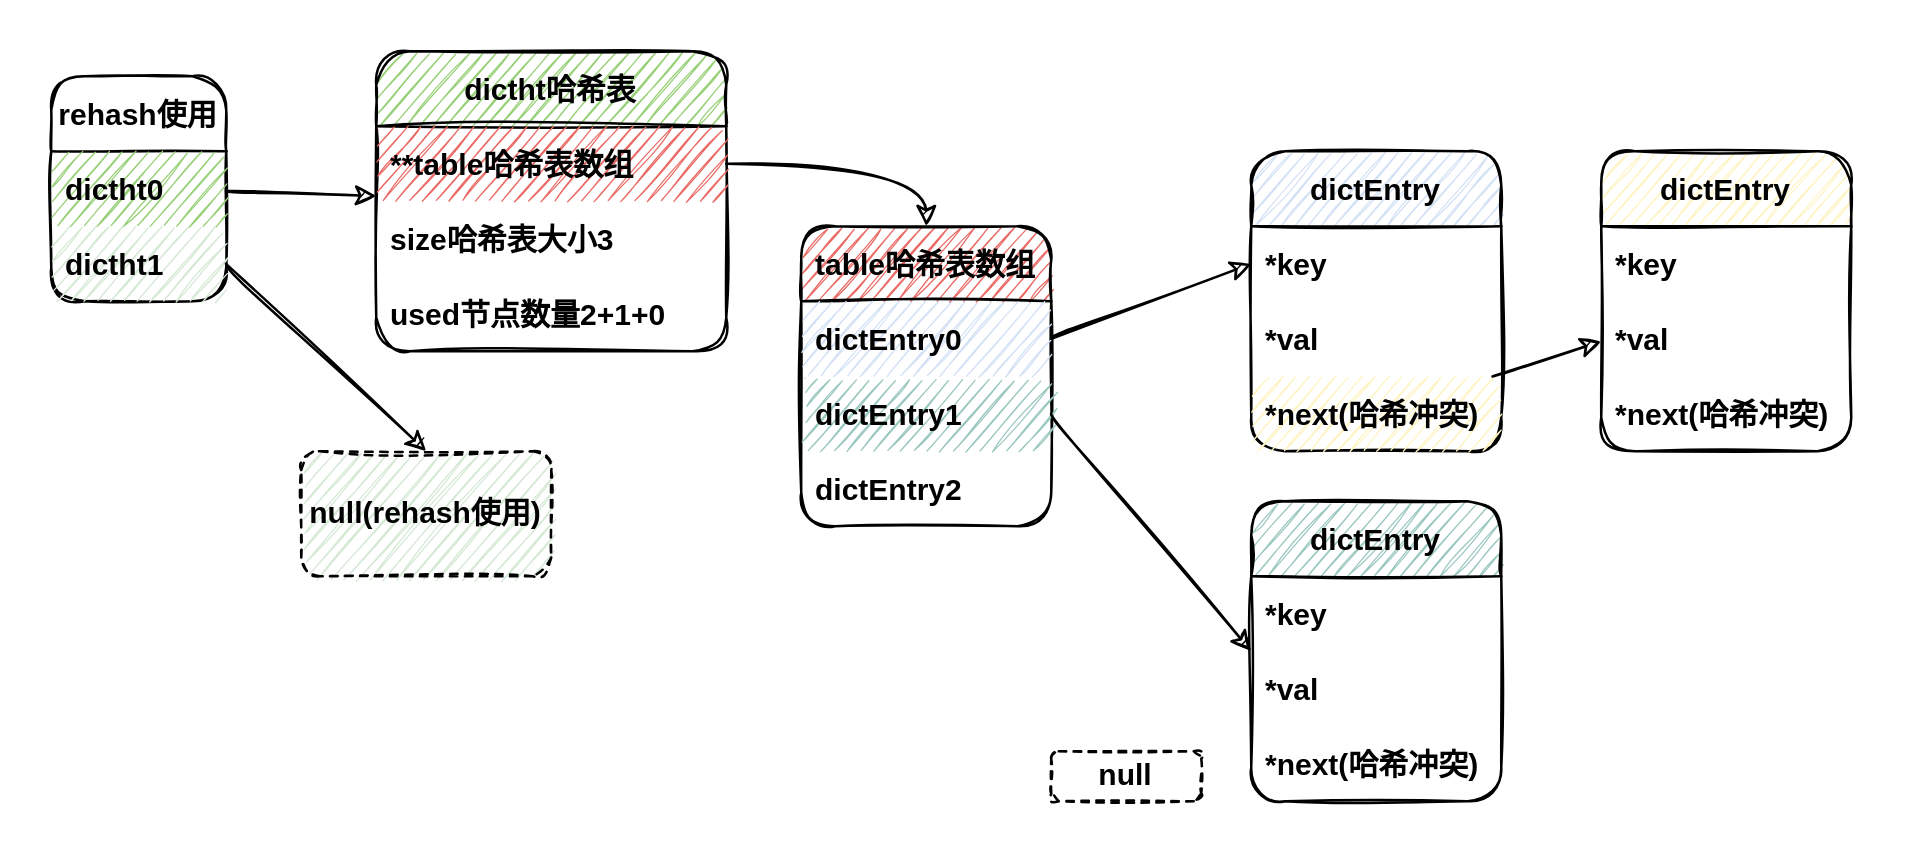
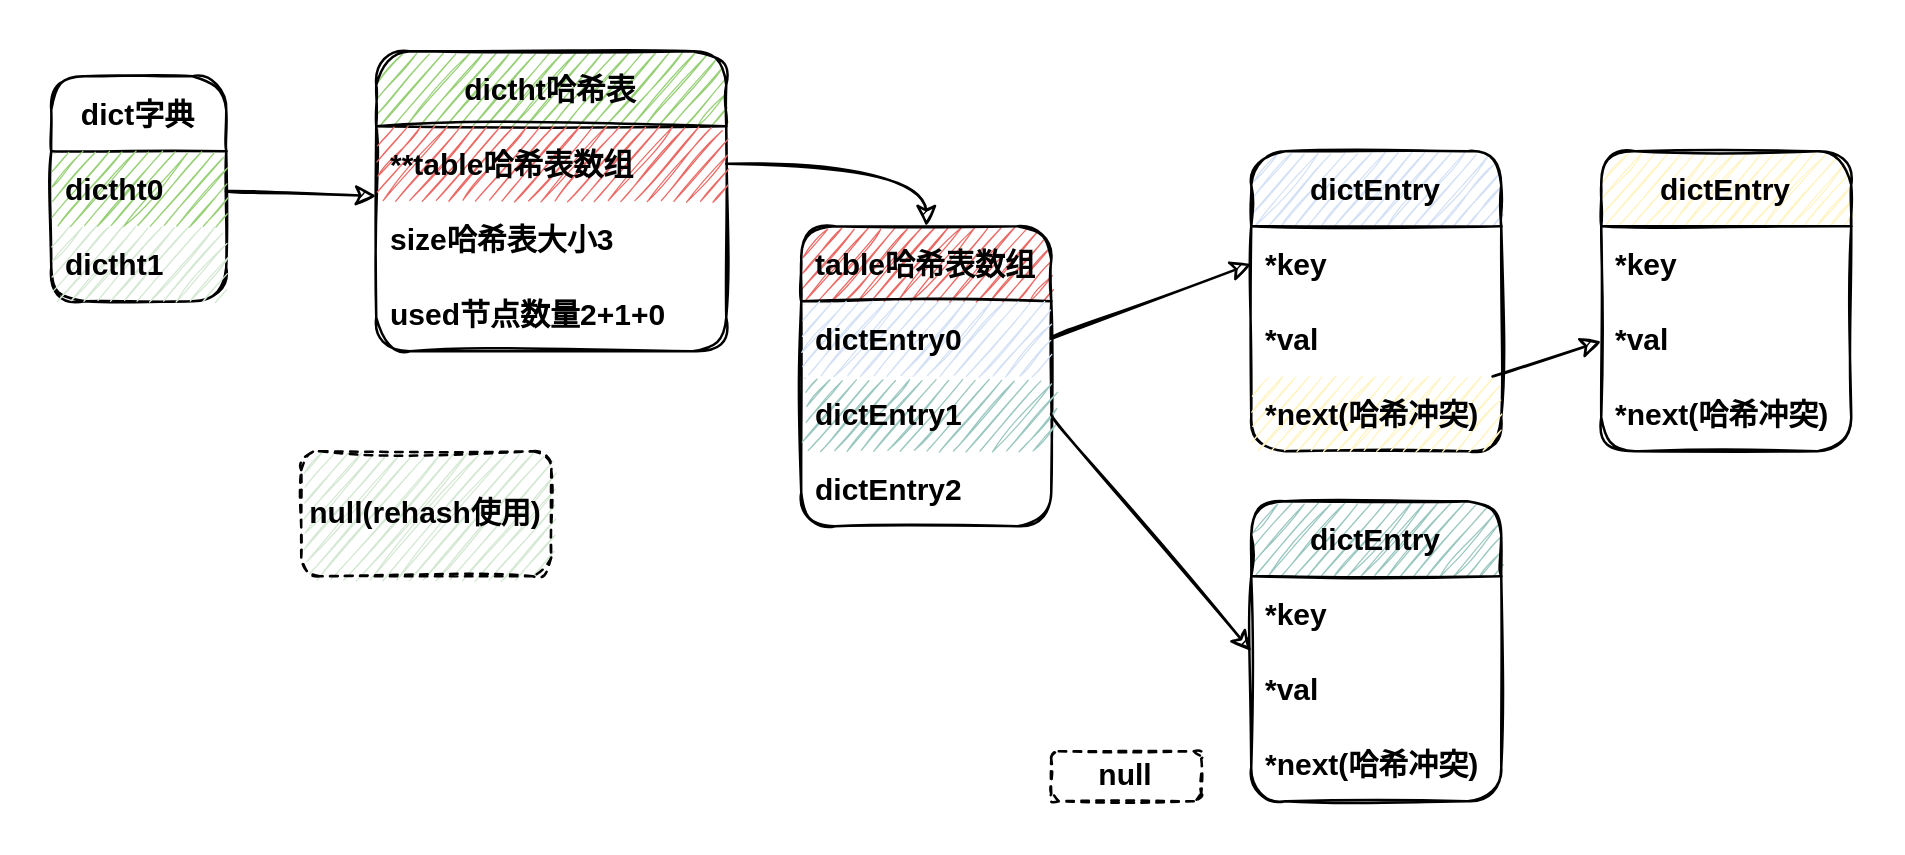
(138, 115) -> (138, 115)
(322, 353) -> none
